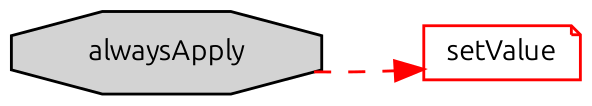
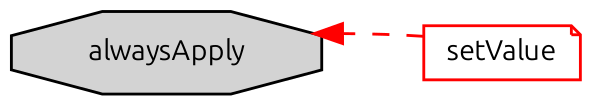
(354, 72) -> (383, 34)
